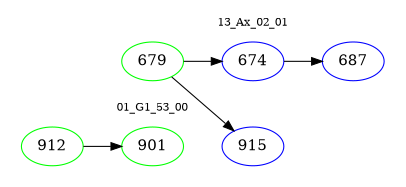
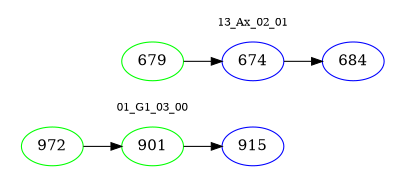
(353, 61) -> (353, 61)
(204, 105) -> (197, 146)
(153, 108) -> (153, 108)
(52, 146) -> (52, 146)
